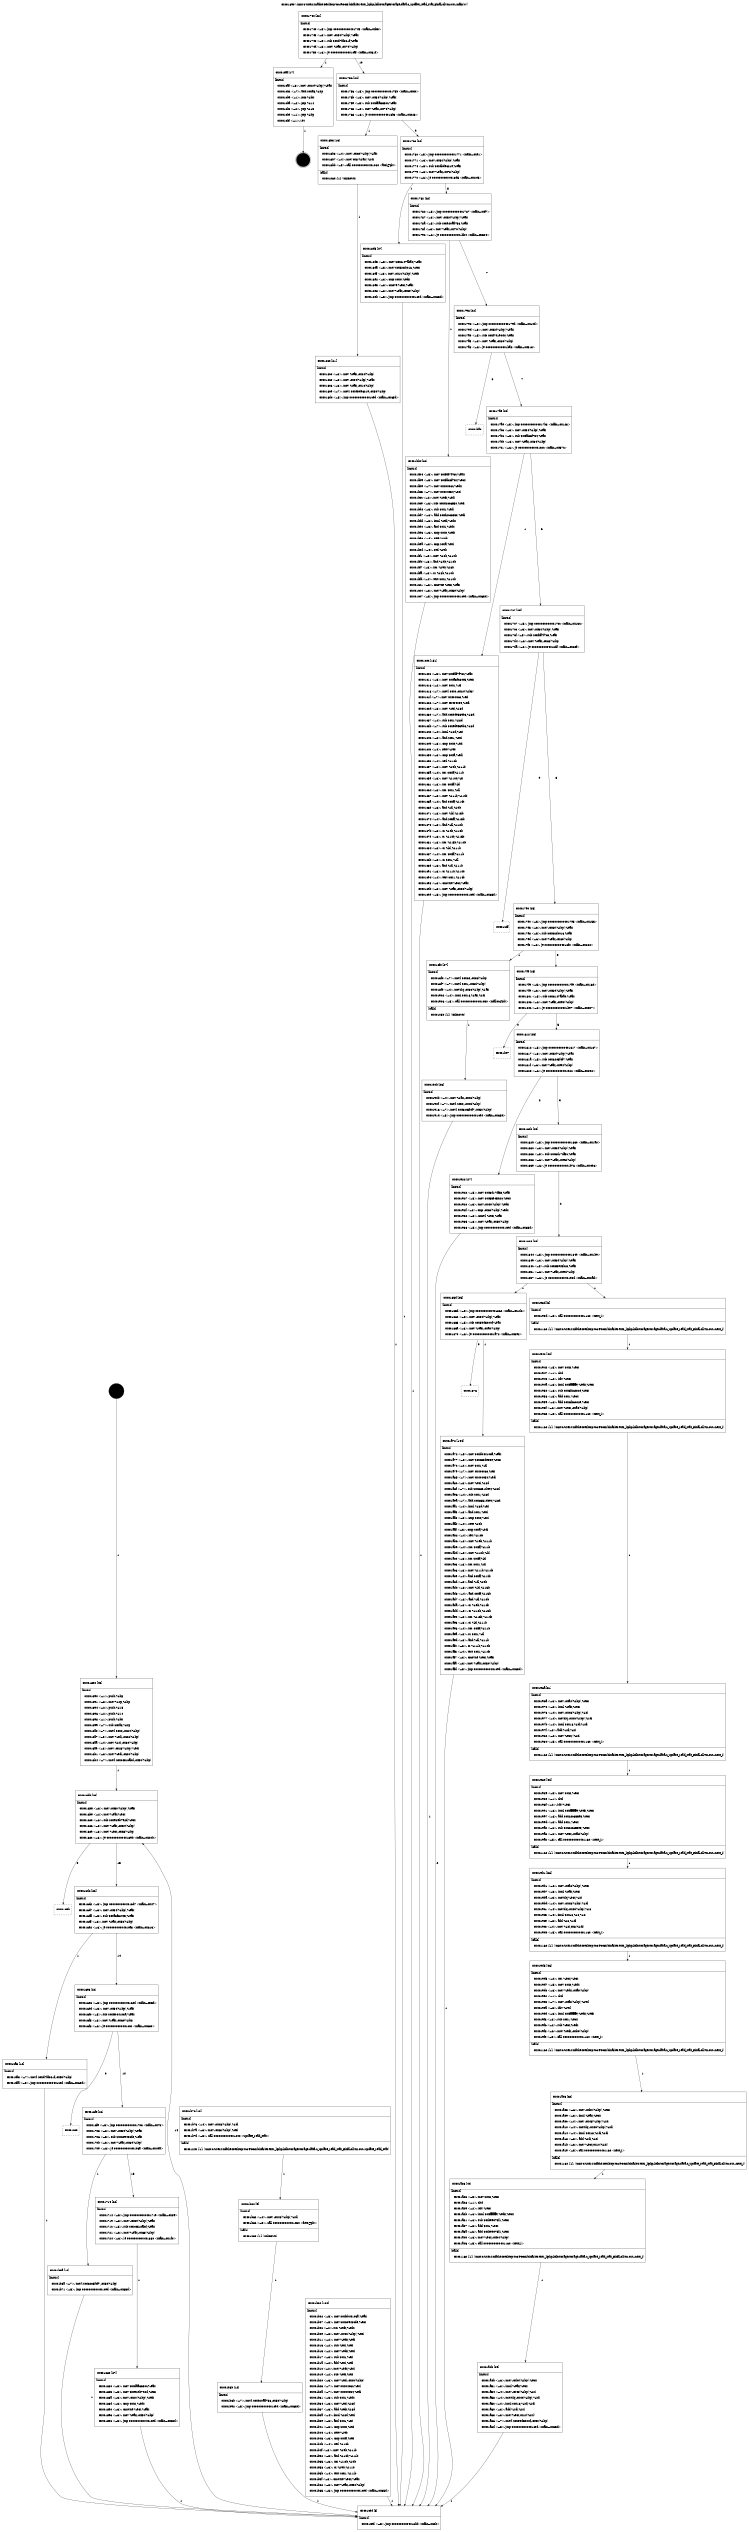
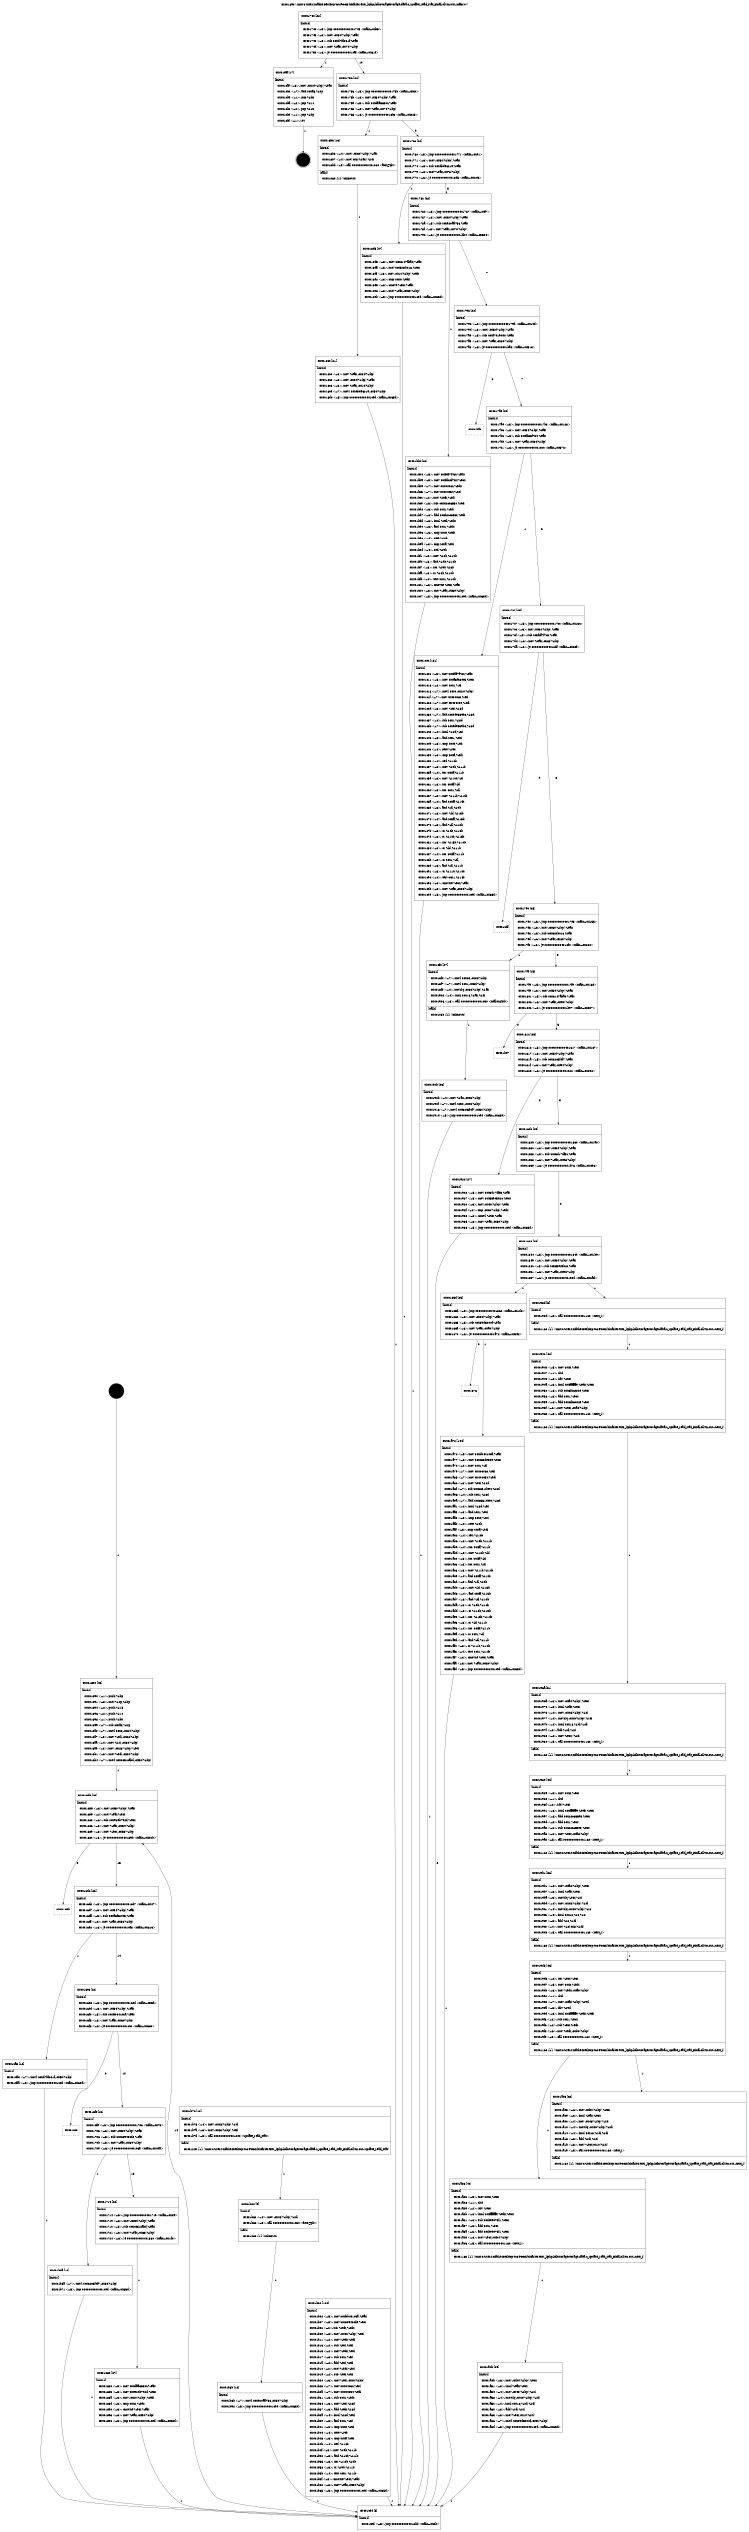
(600, 2174) -> (540, 2113)
